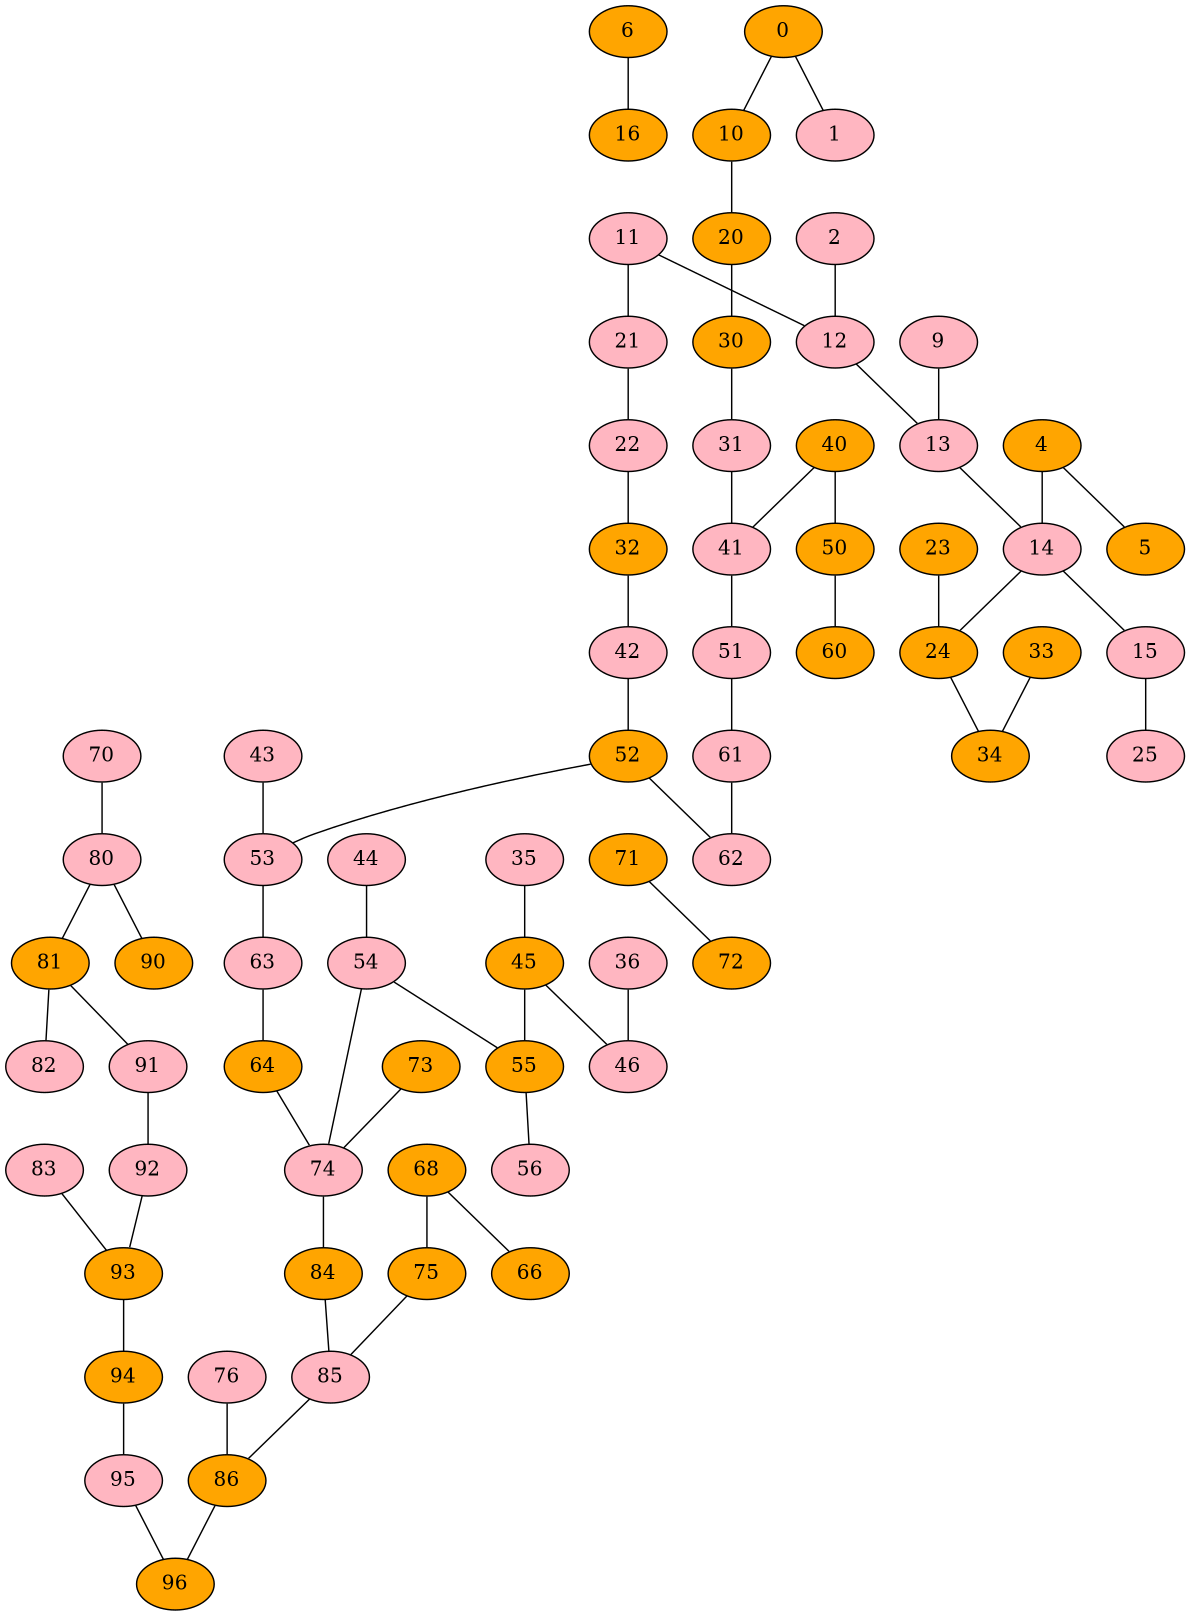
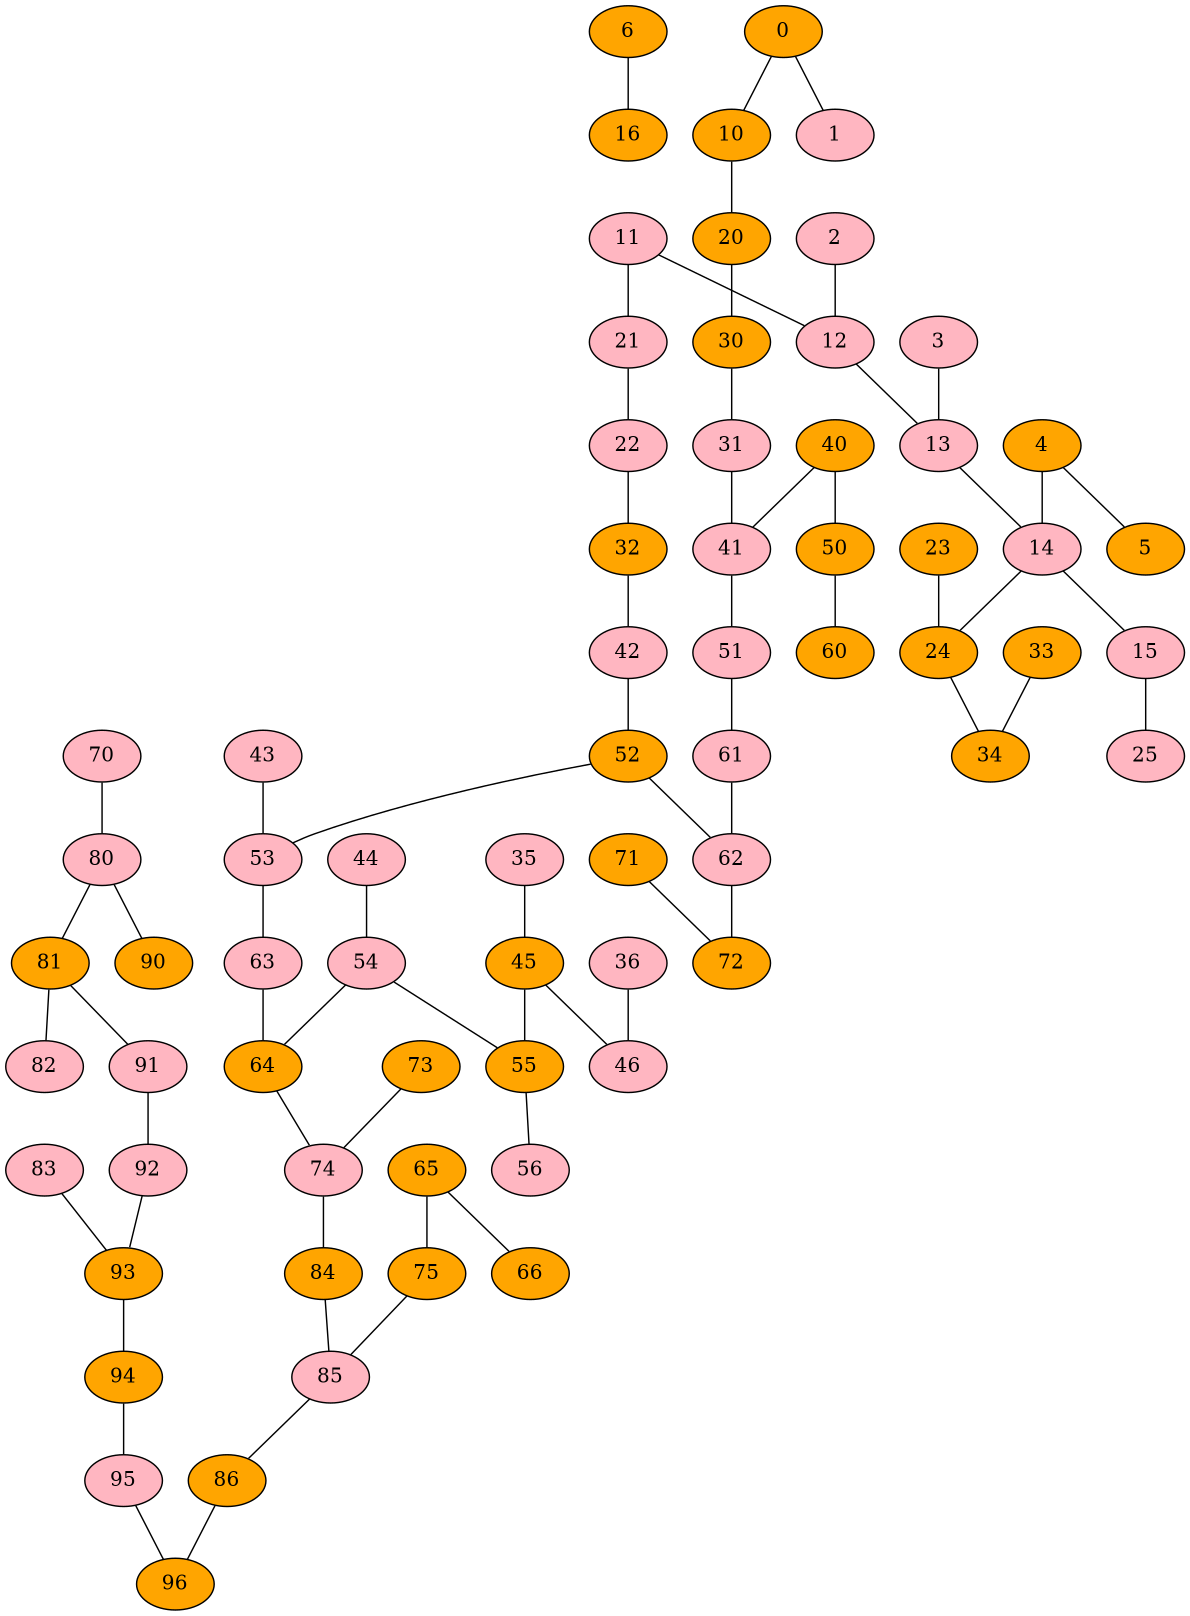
(939, 342) -> (939, 342)
none -> (732, 912)
(345, 1066) -> (315, 1015)
(427, 1170) -> (427, 1170)
(227, 1377) -> none
